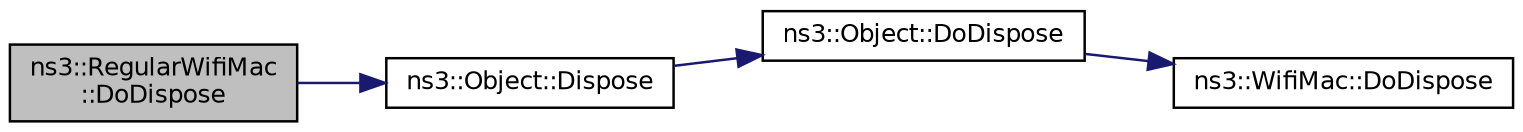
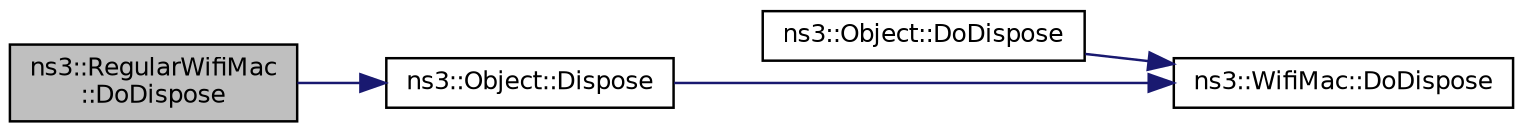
(706, 62) -> (911, 83)
